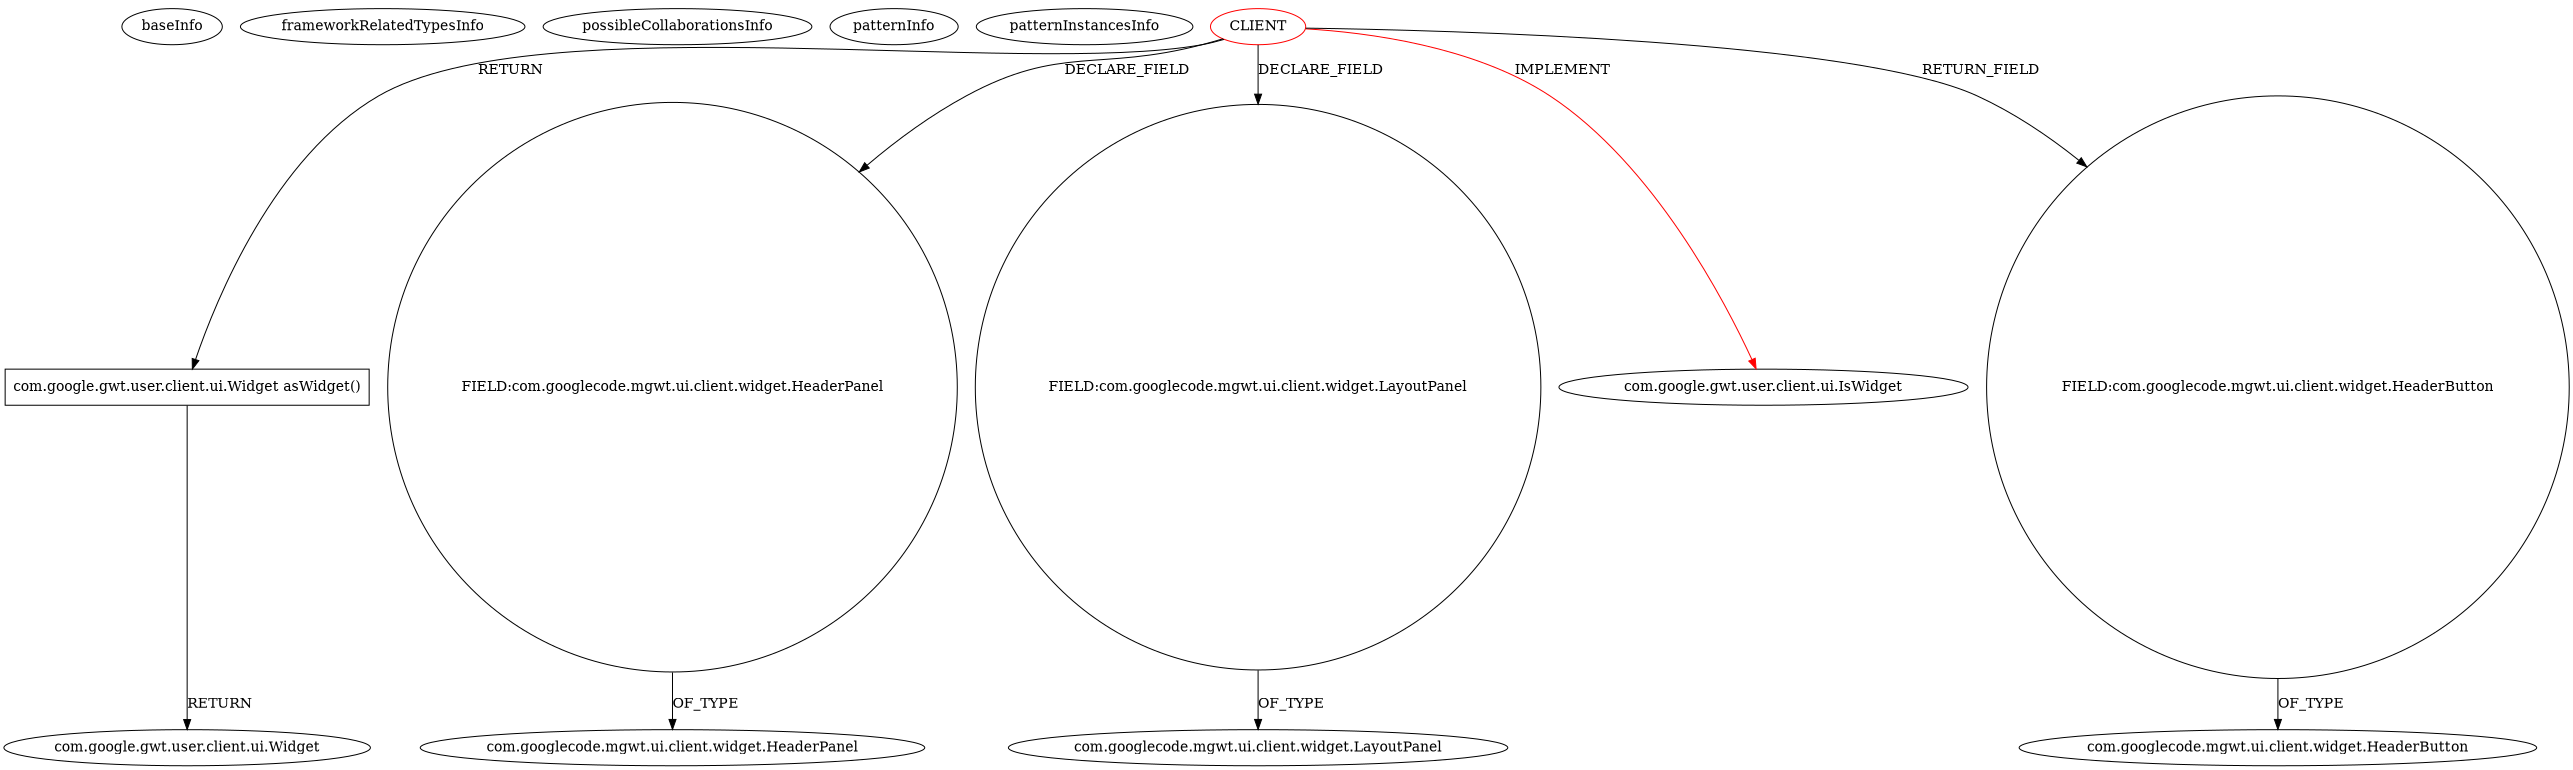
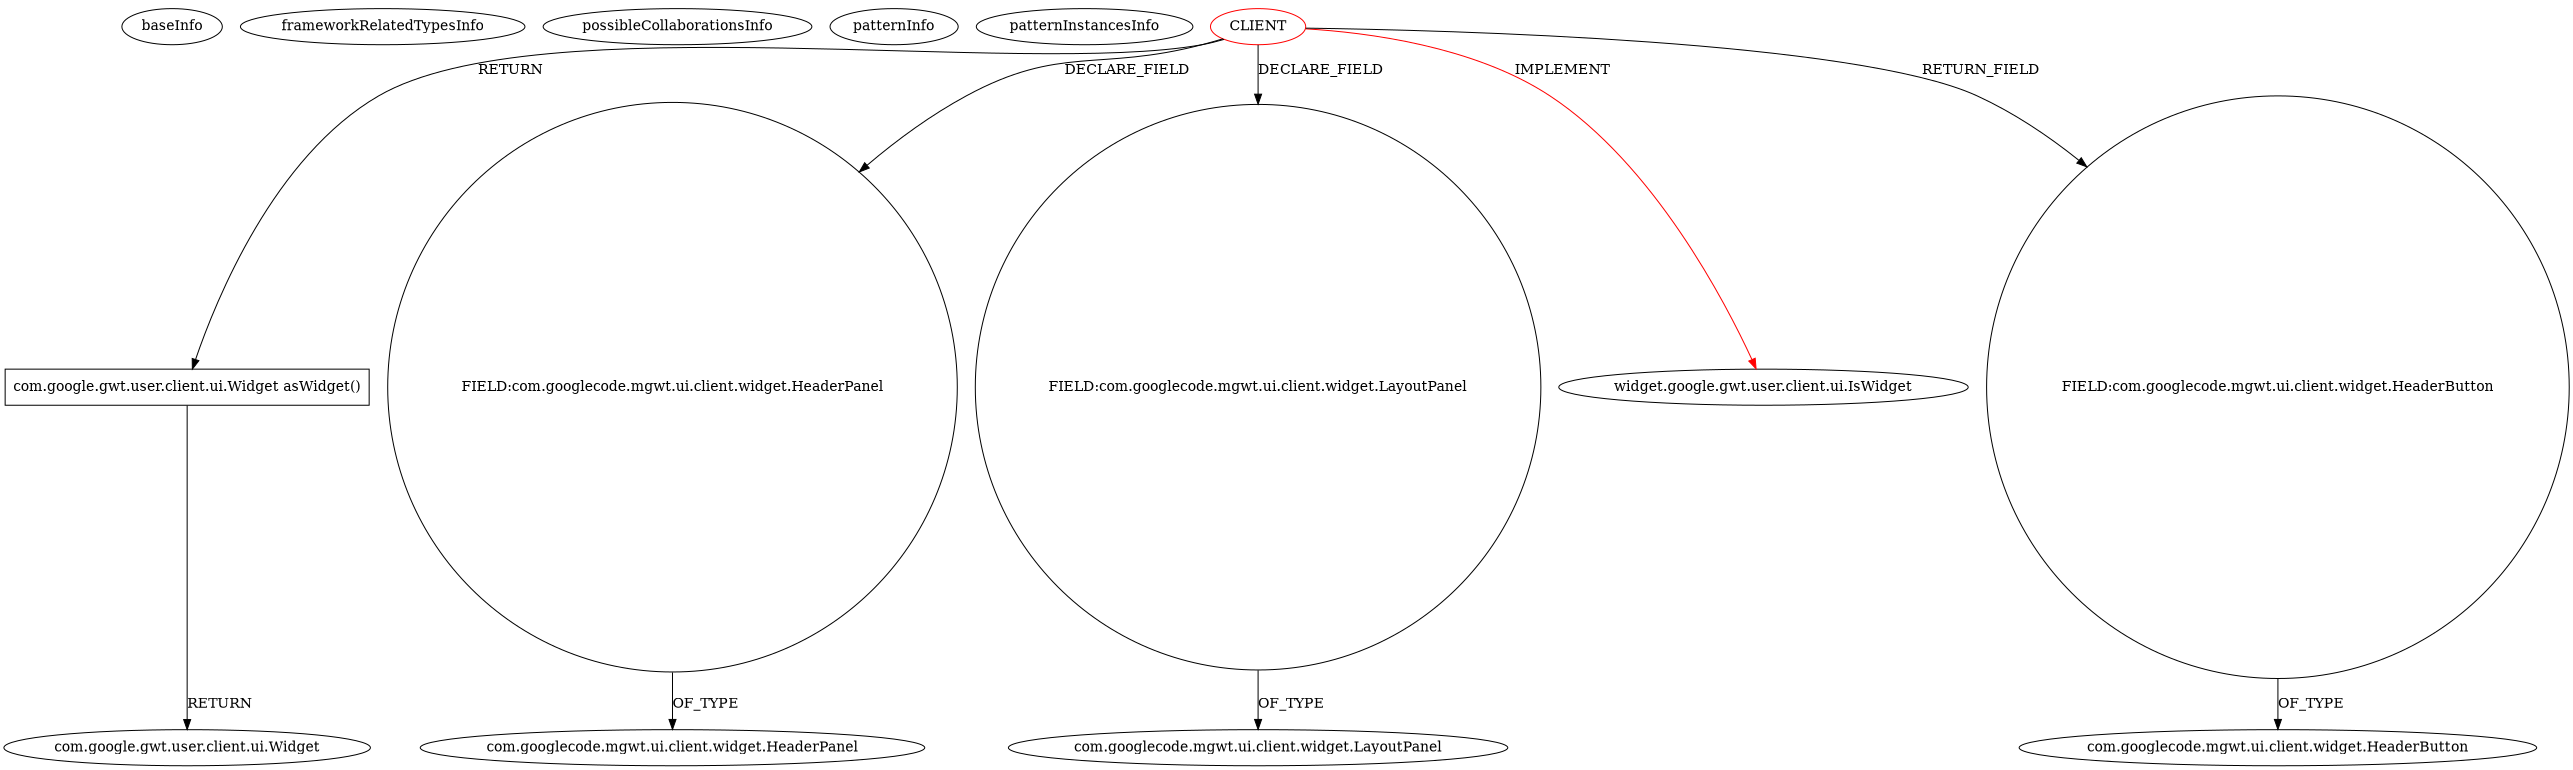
(1763, 387) -> (1763, 387)
